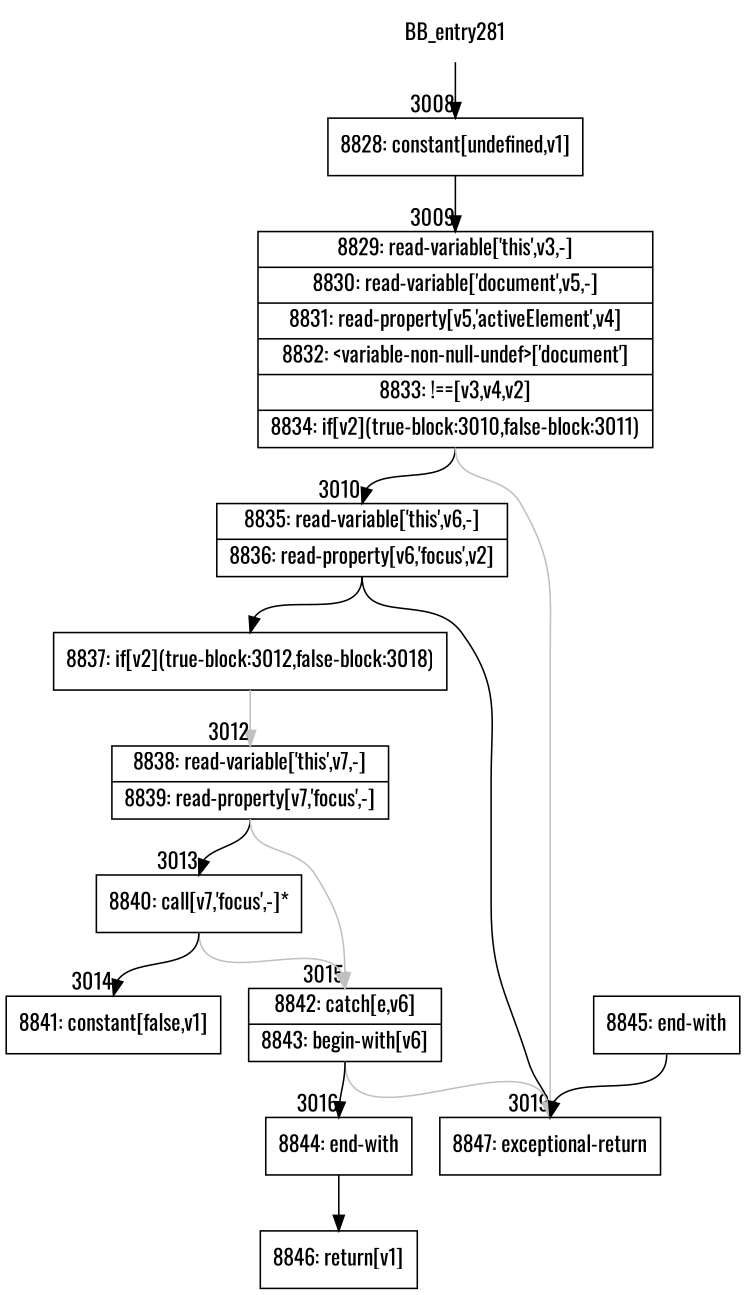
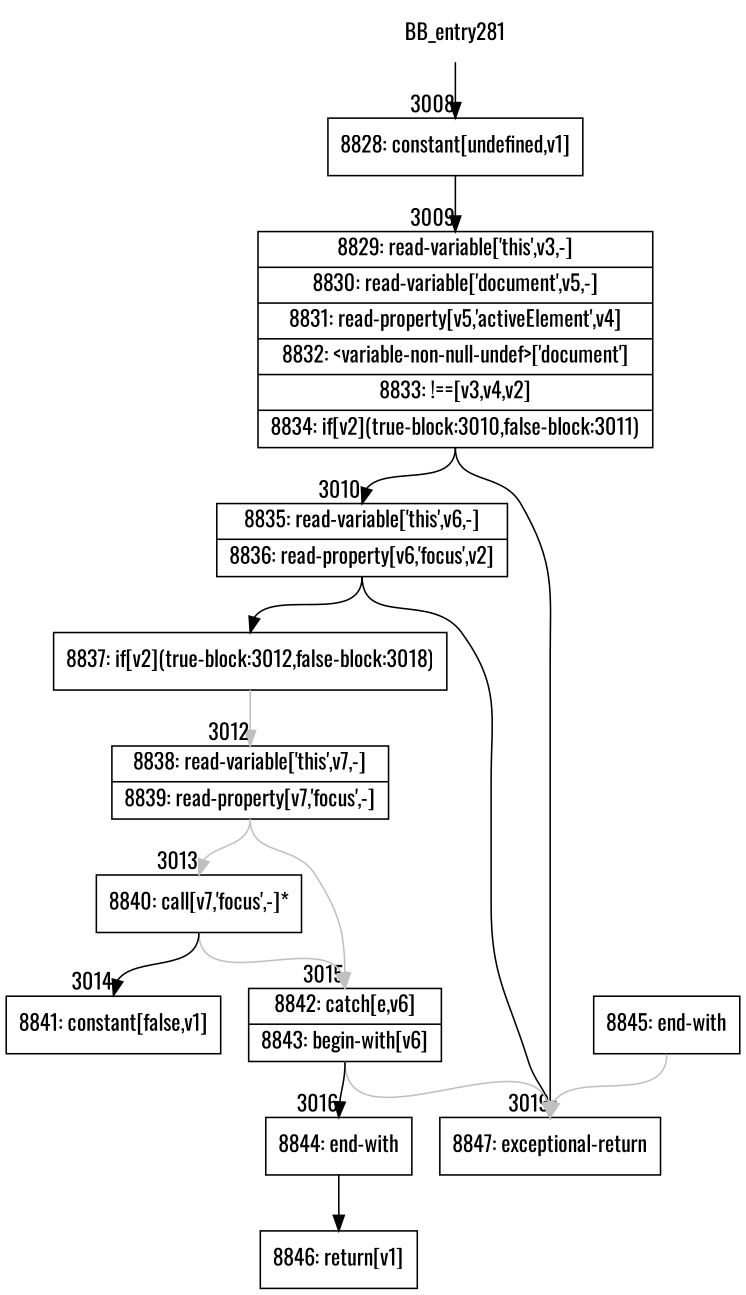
(550, 754) -> (550, 754)
(232, 844) -> (232, 844)
(616, 1086) -> (616, 1086)
